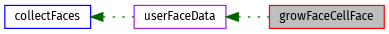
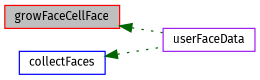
(254, 17) -> (147, 30)
